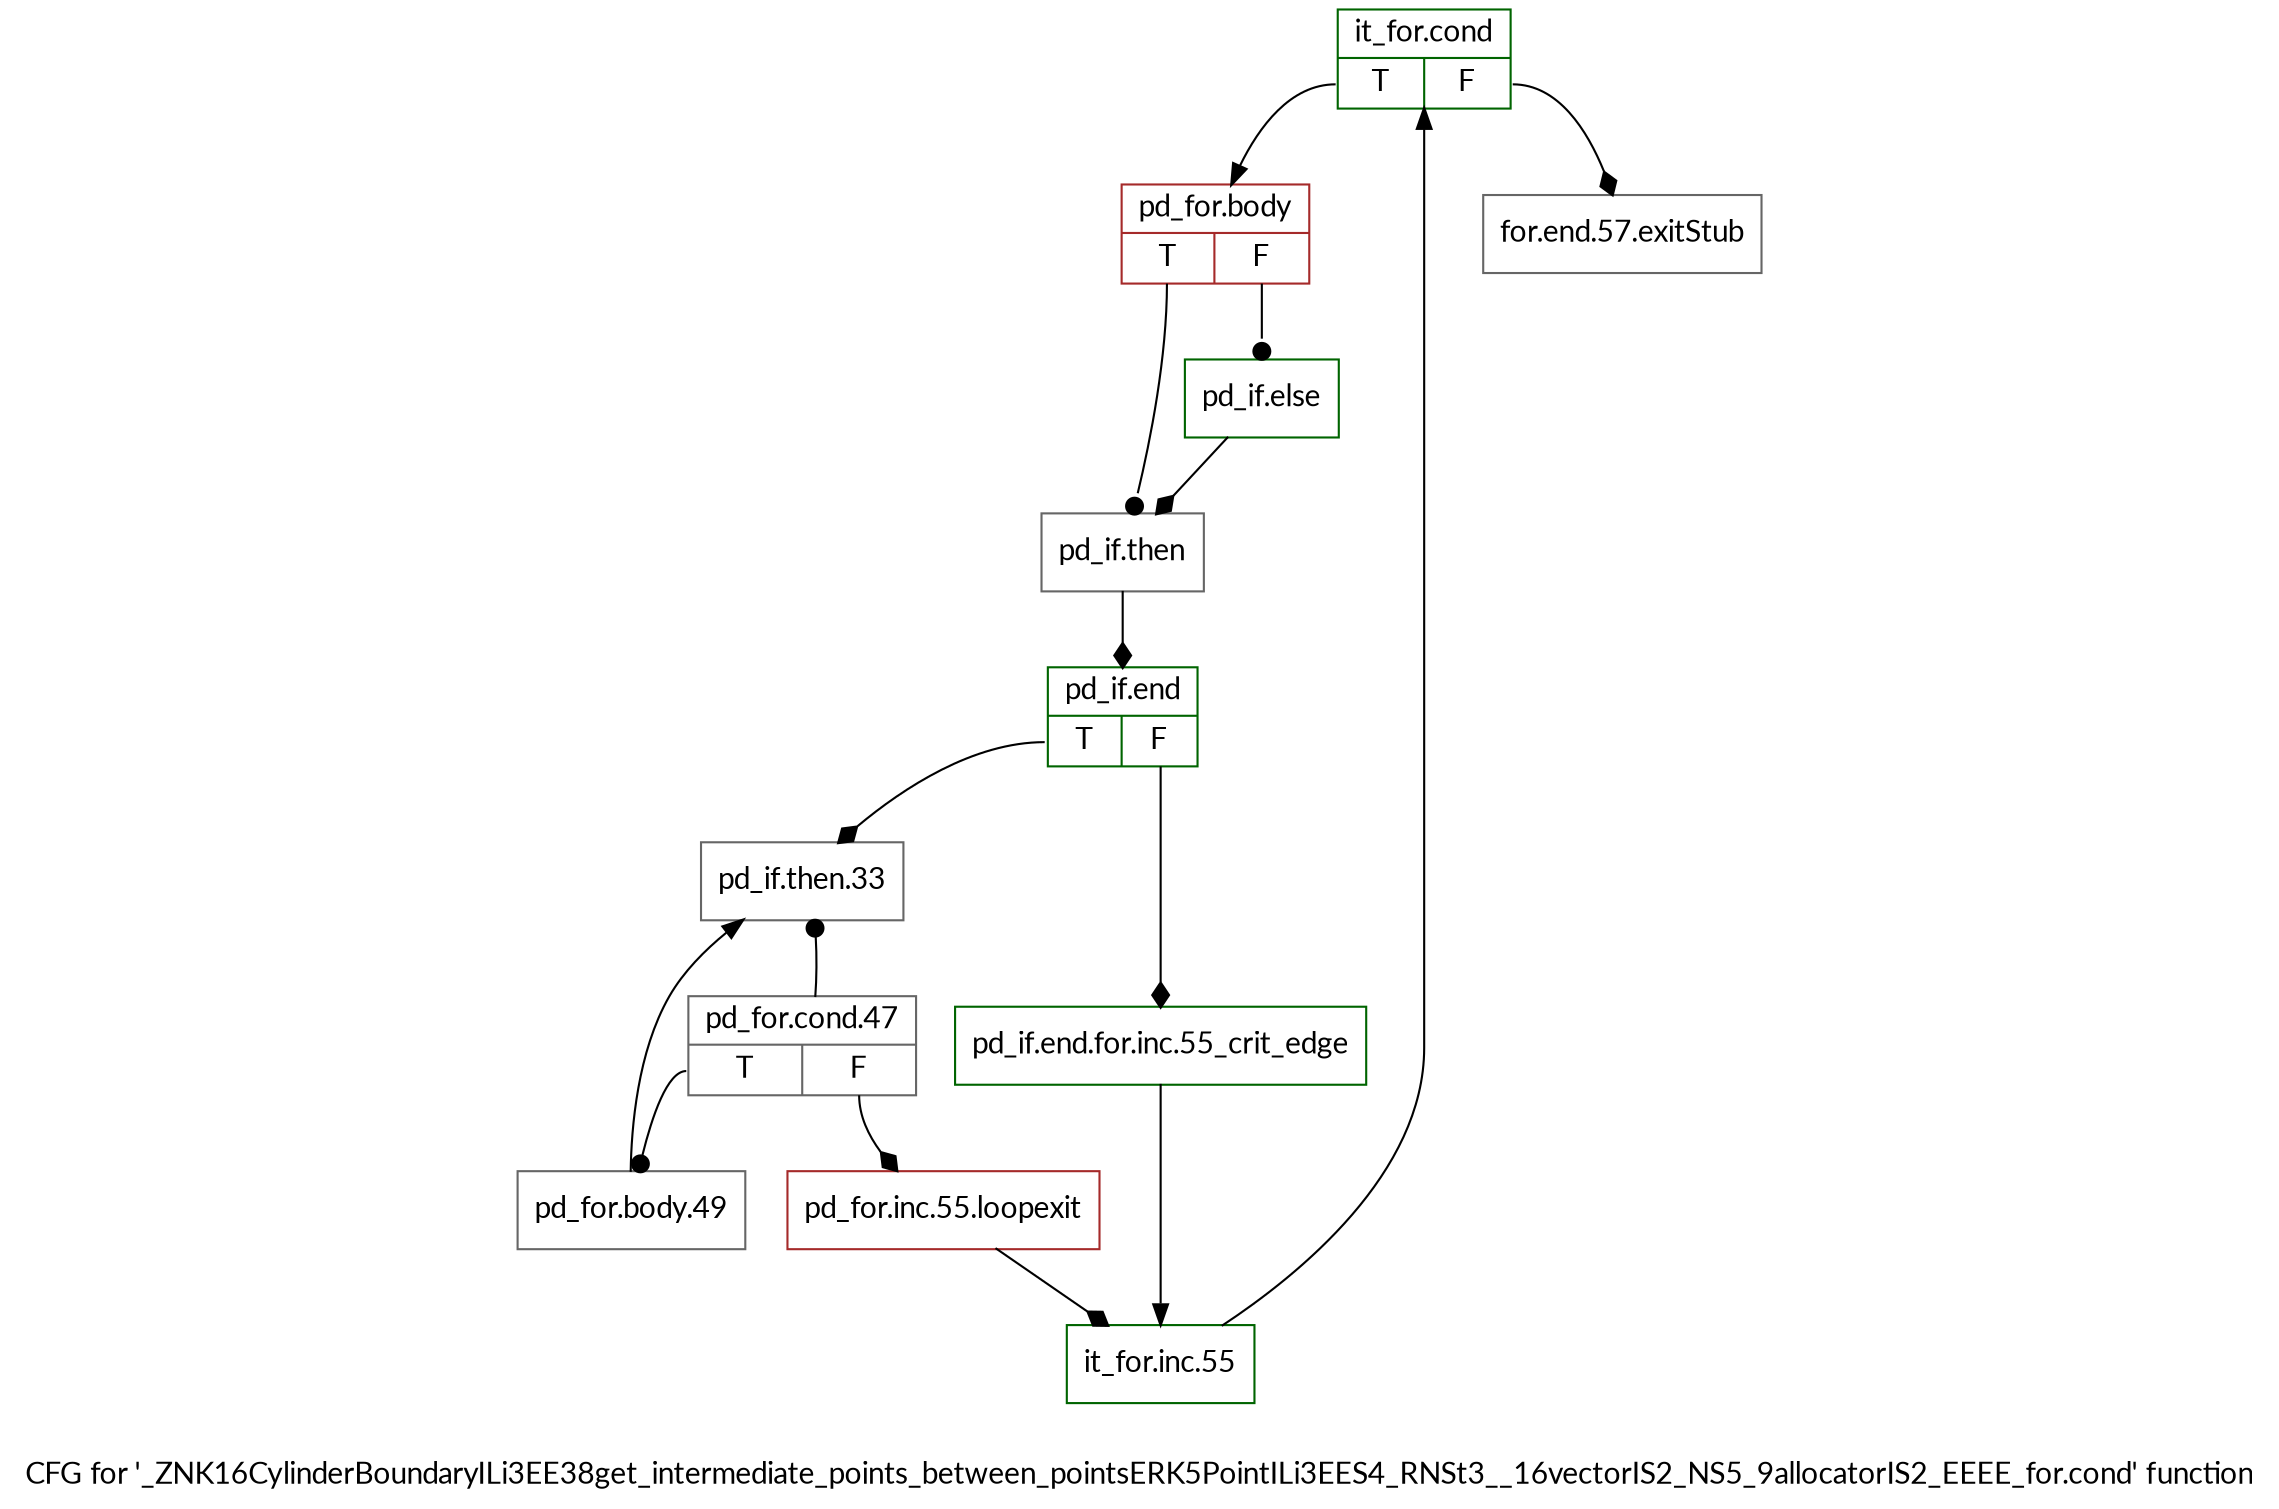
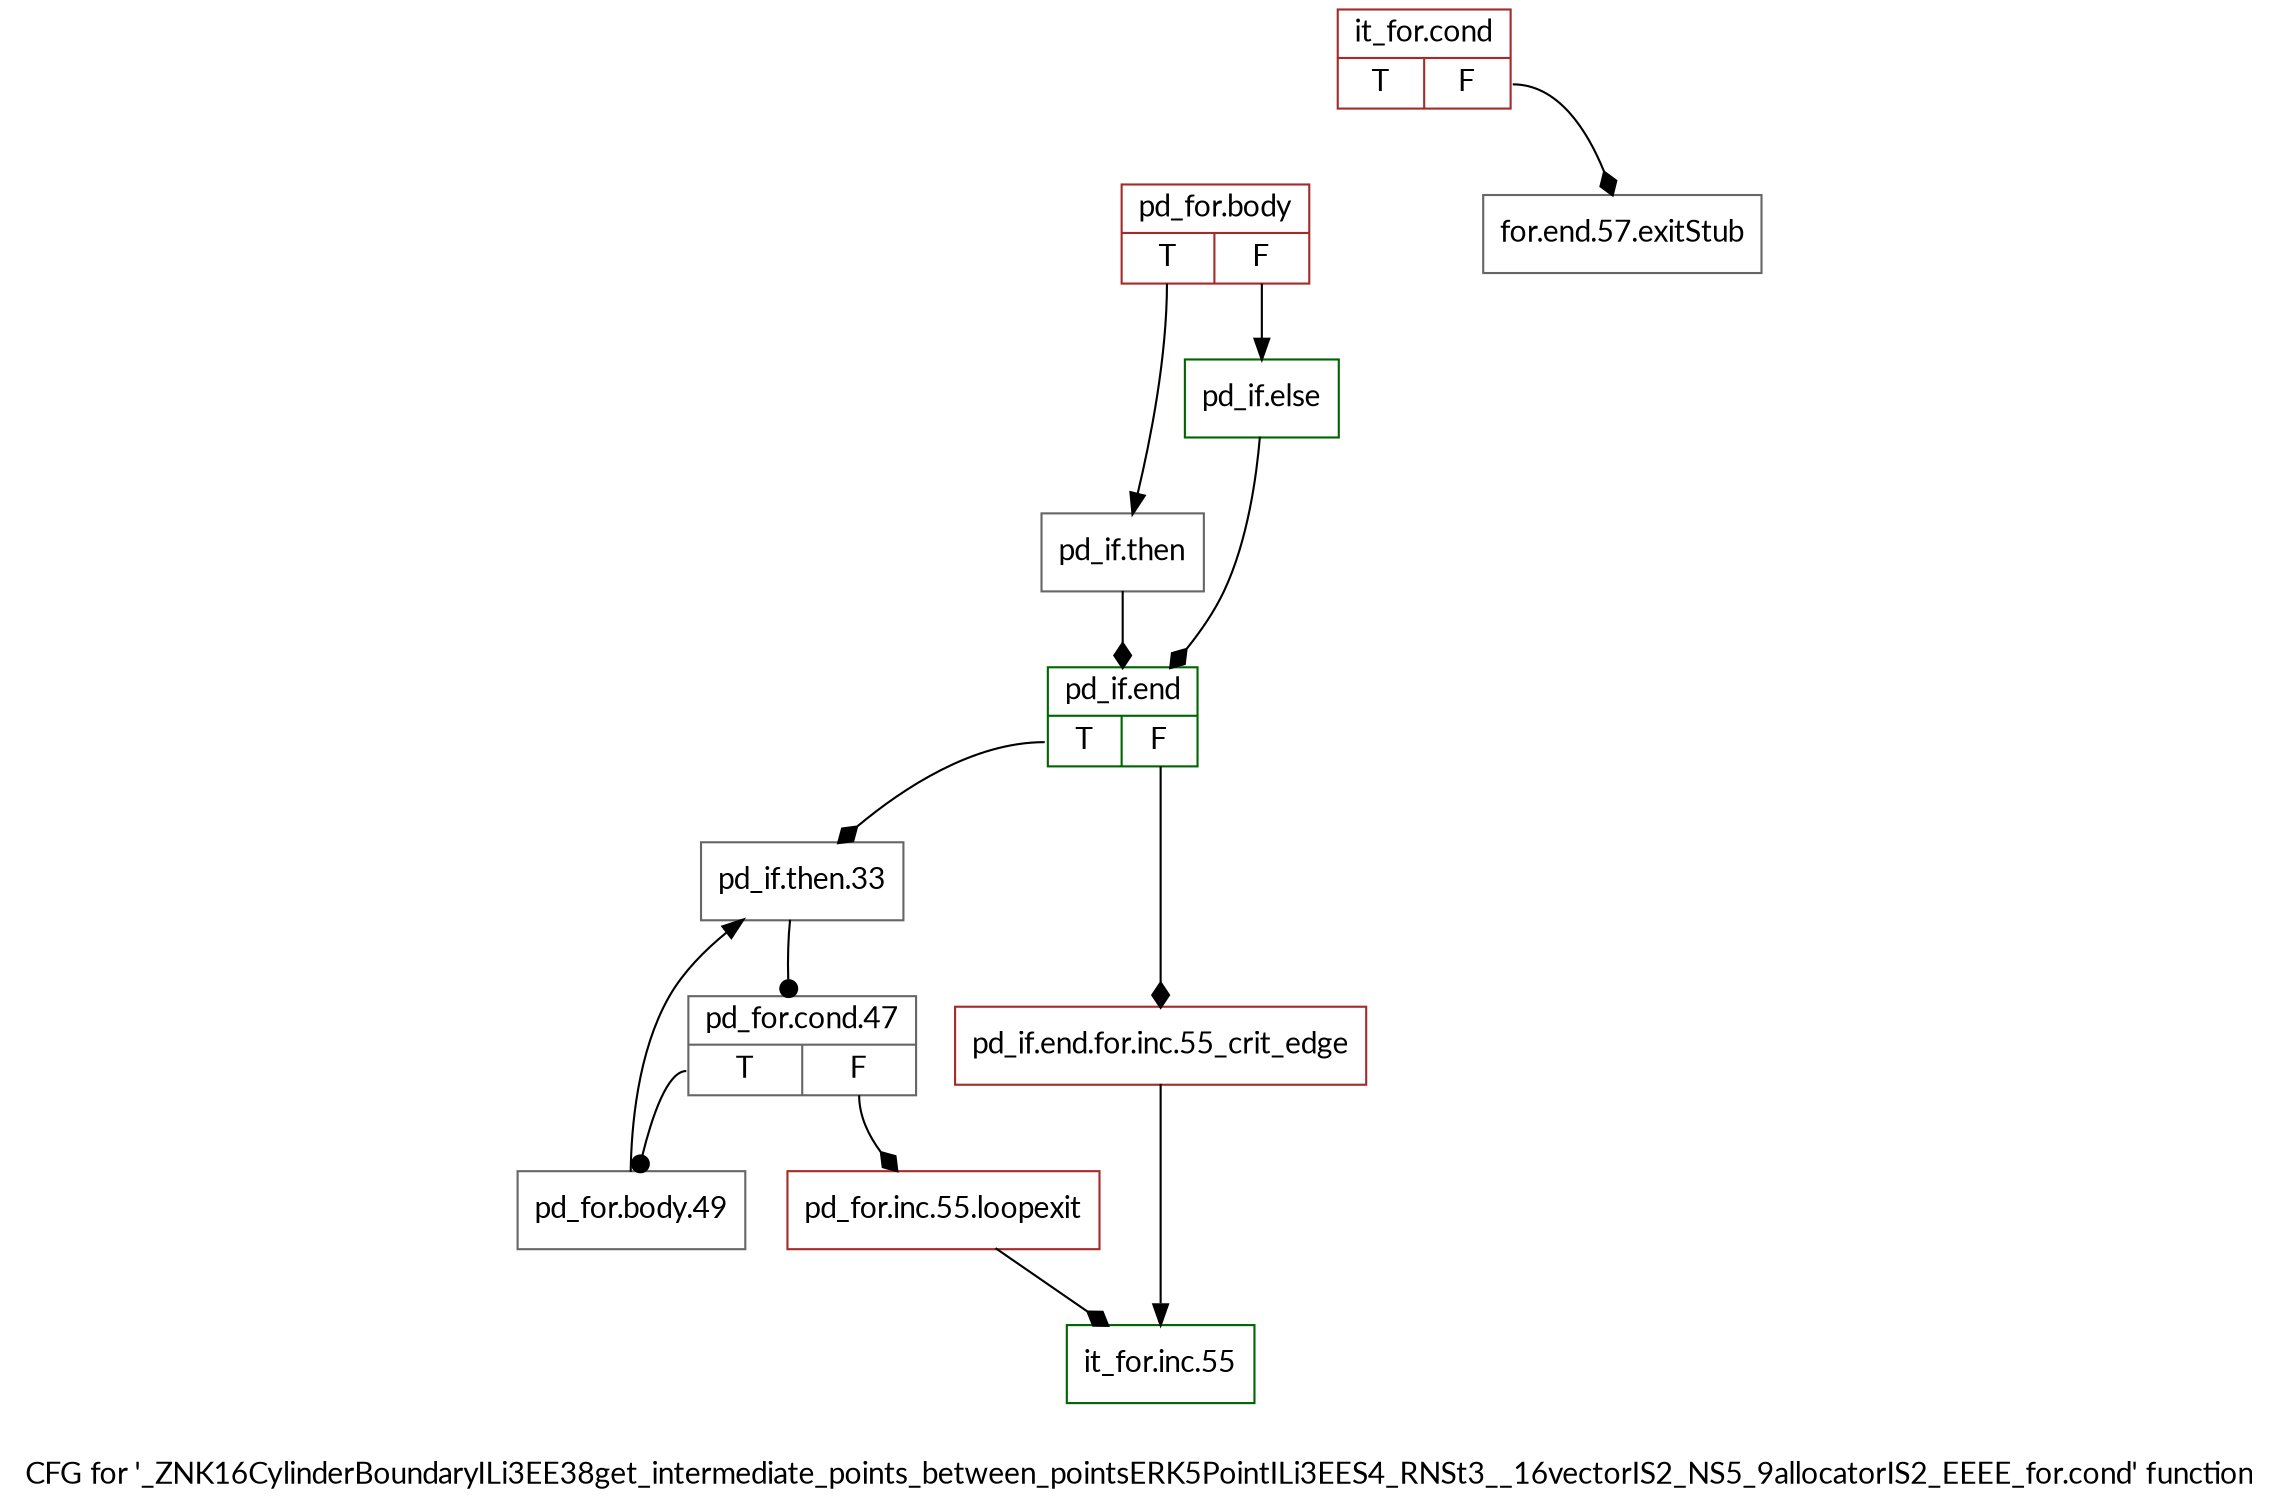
(1424, 59) -> (1424, 59)
(1277, 111) -> none
(1262, 311) -> (1262, 311)
(1158, 389) -> (1158, 389)
(1201, 466) -> (1240, 549)
(1424, 767) -> none
(816, 967) -> (788, 950)
(1161, 1046) -> (1161, 1046)
